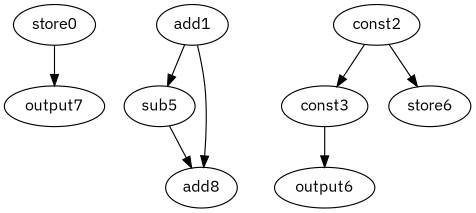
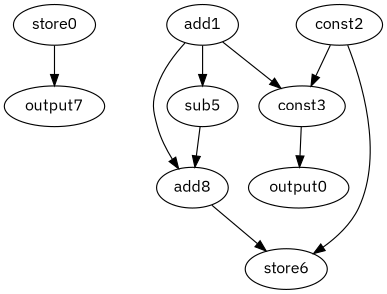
none -> (247, 62)
(325, 188) -> (299, 188)
none -> (235, 224)
